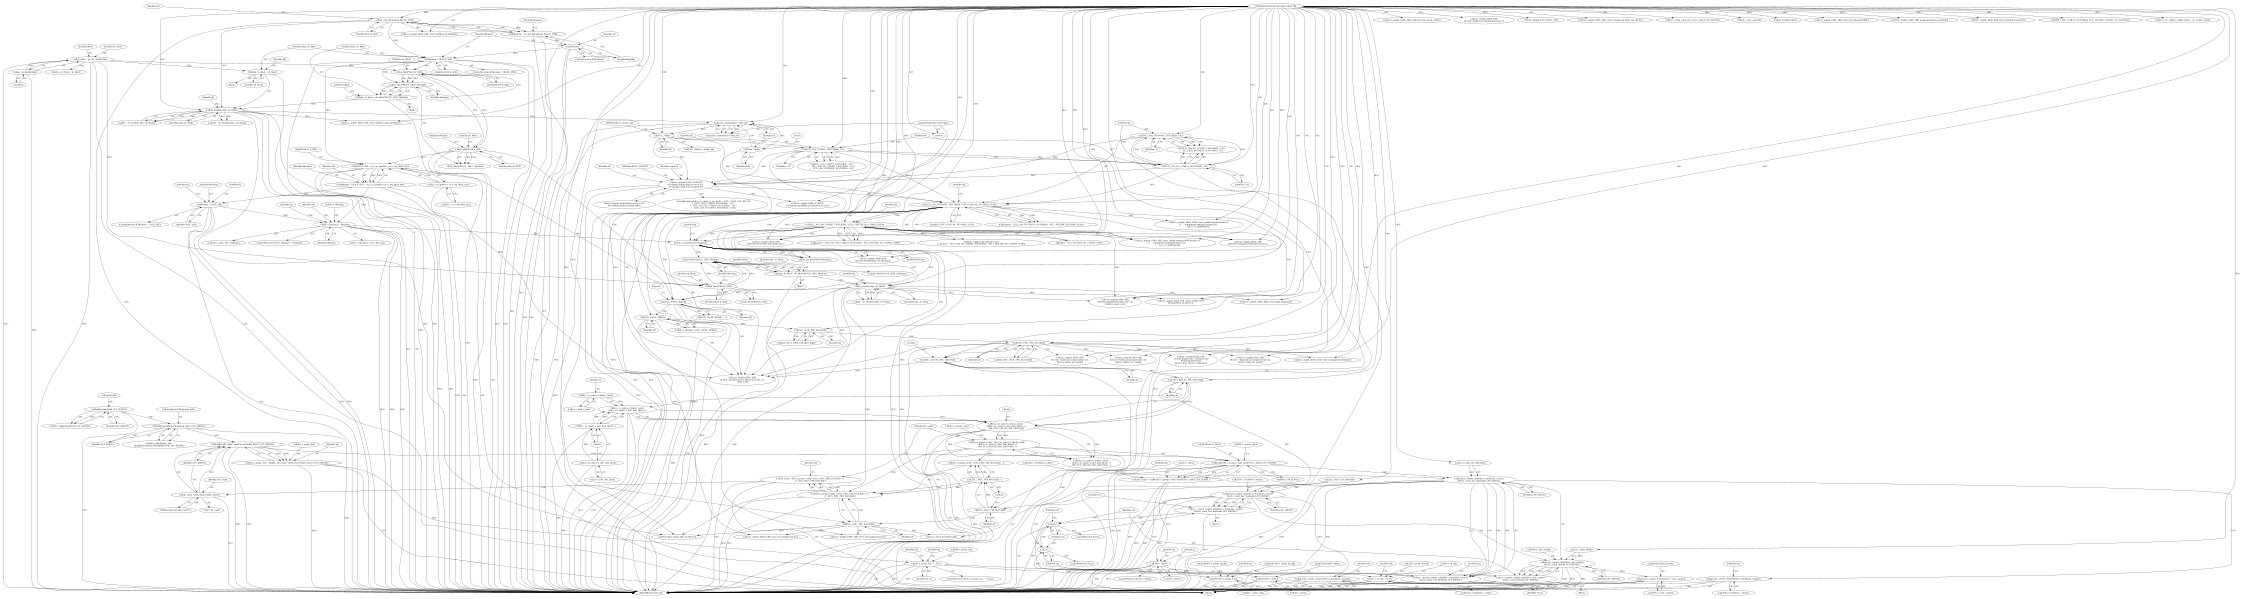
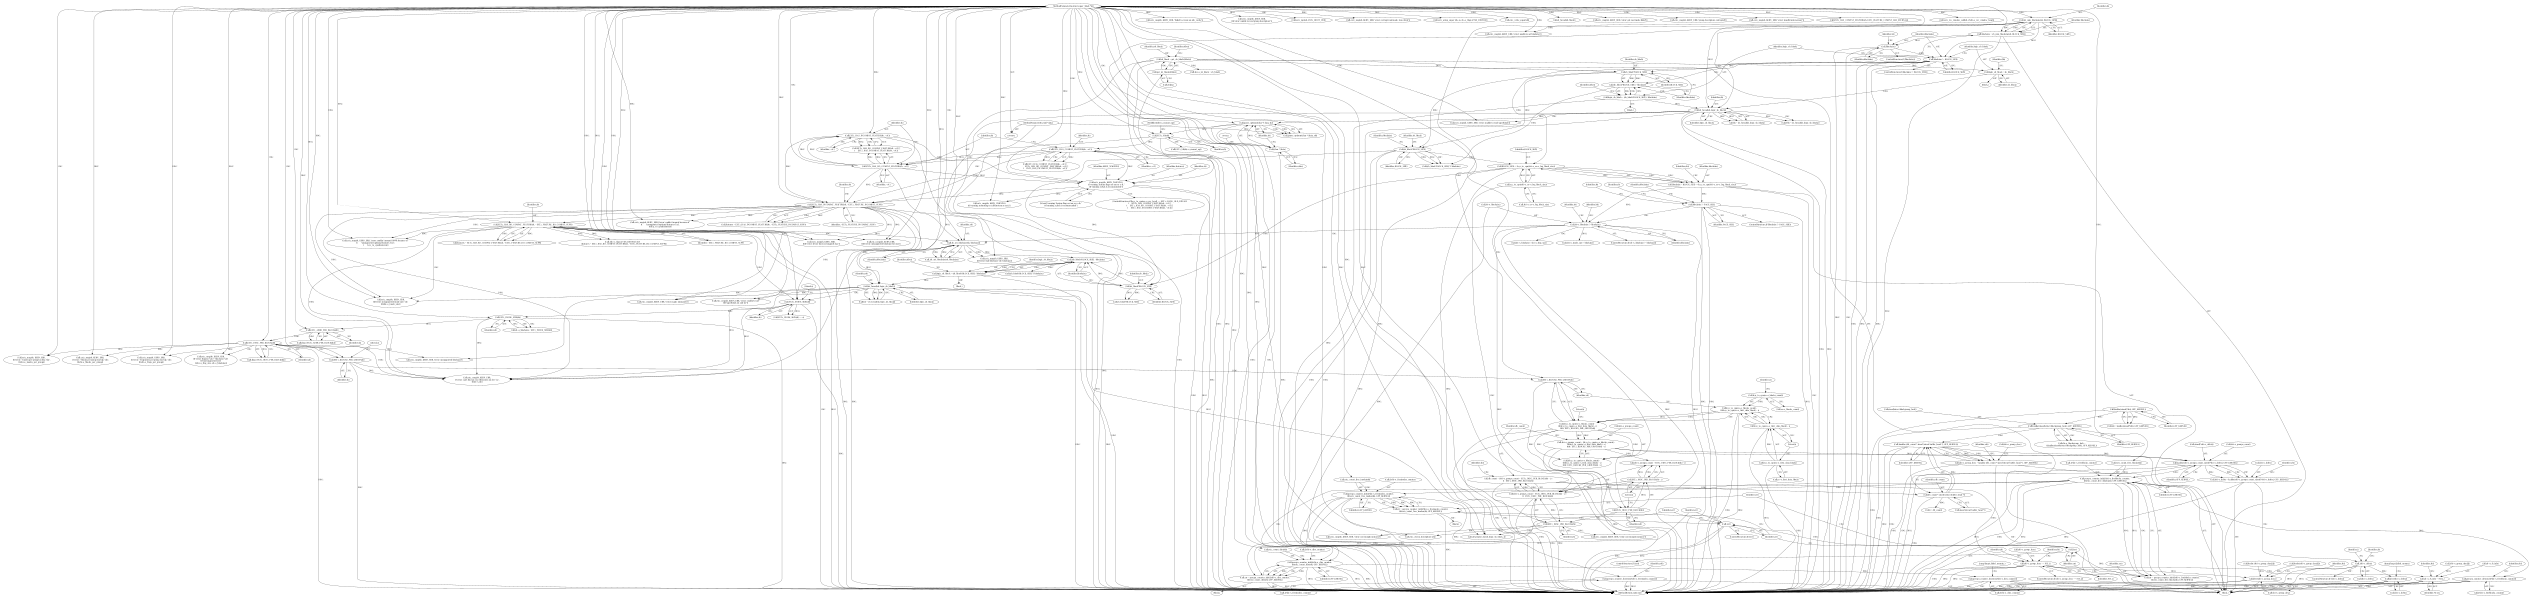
(422, 373) -> (1313, 499)
(109, 395) -> none
